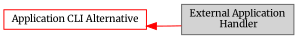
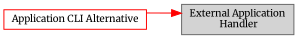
(169, 26) -> (159, 13)
